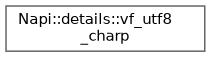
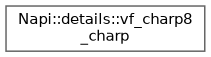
(105, 29) -> (105, 29)
